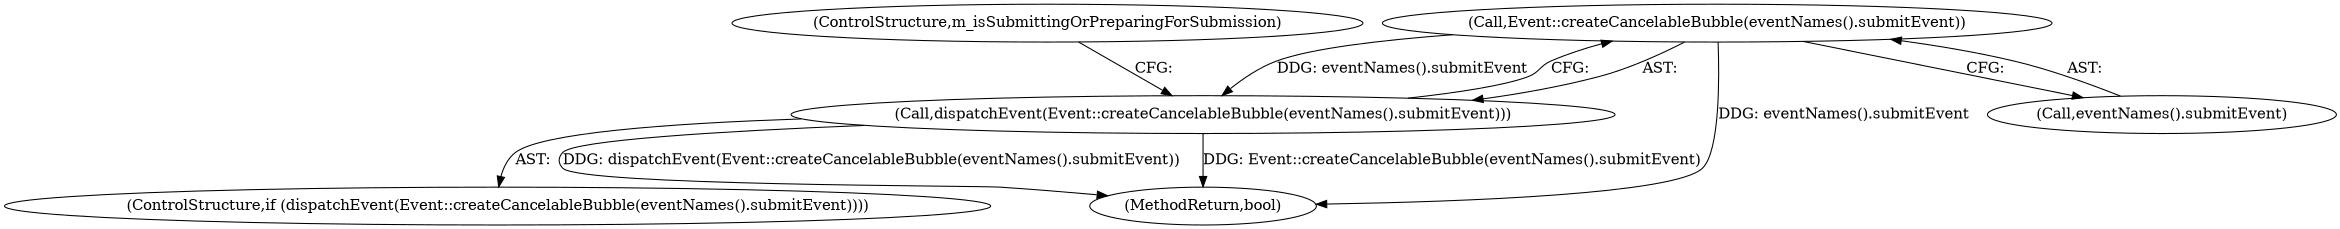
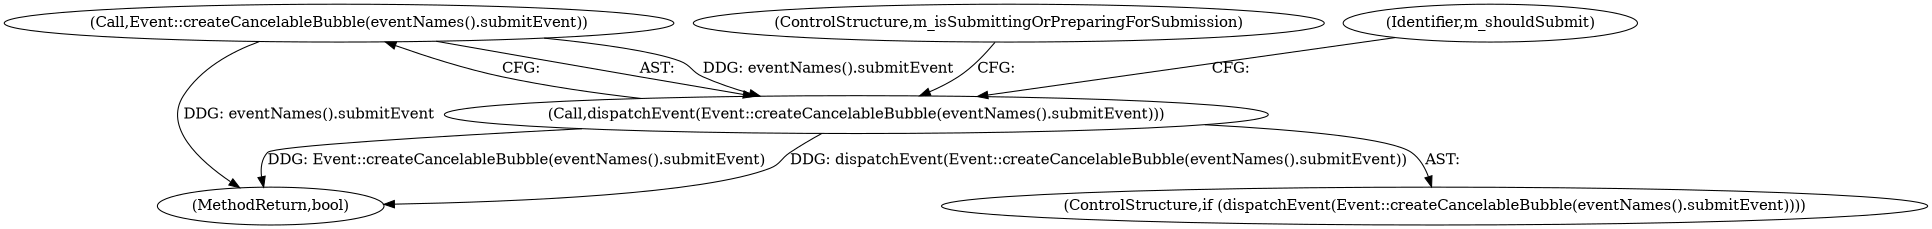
none -> (1490, 23)
(2162, 115) -> none
